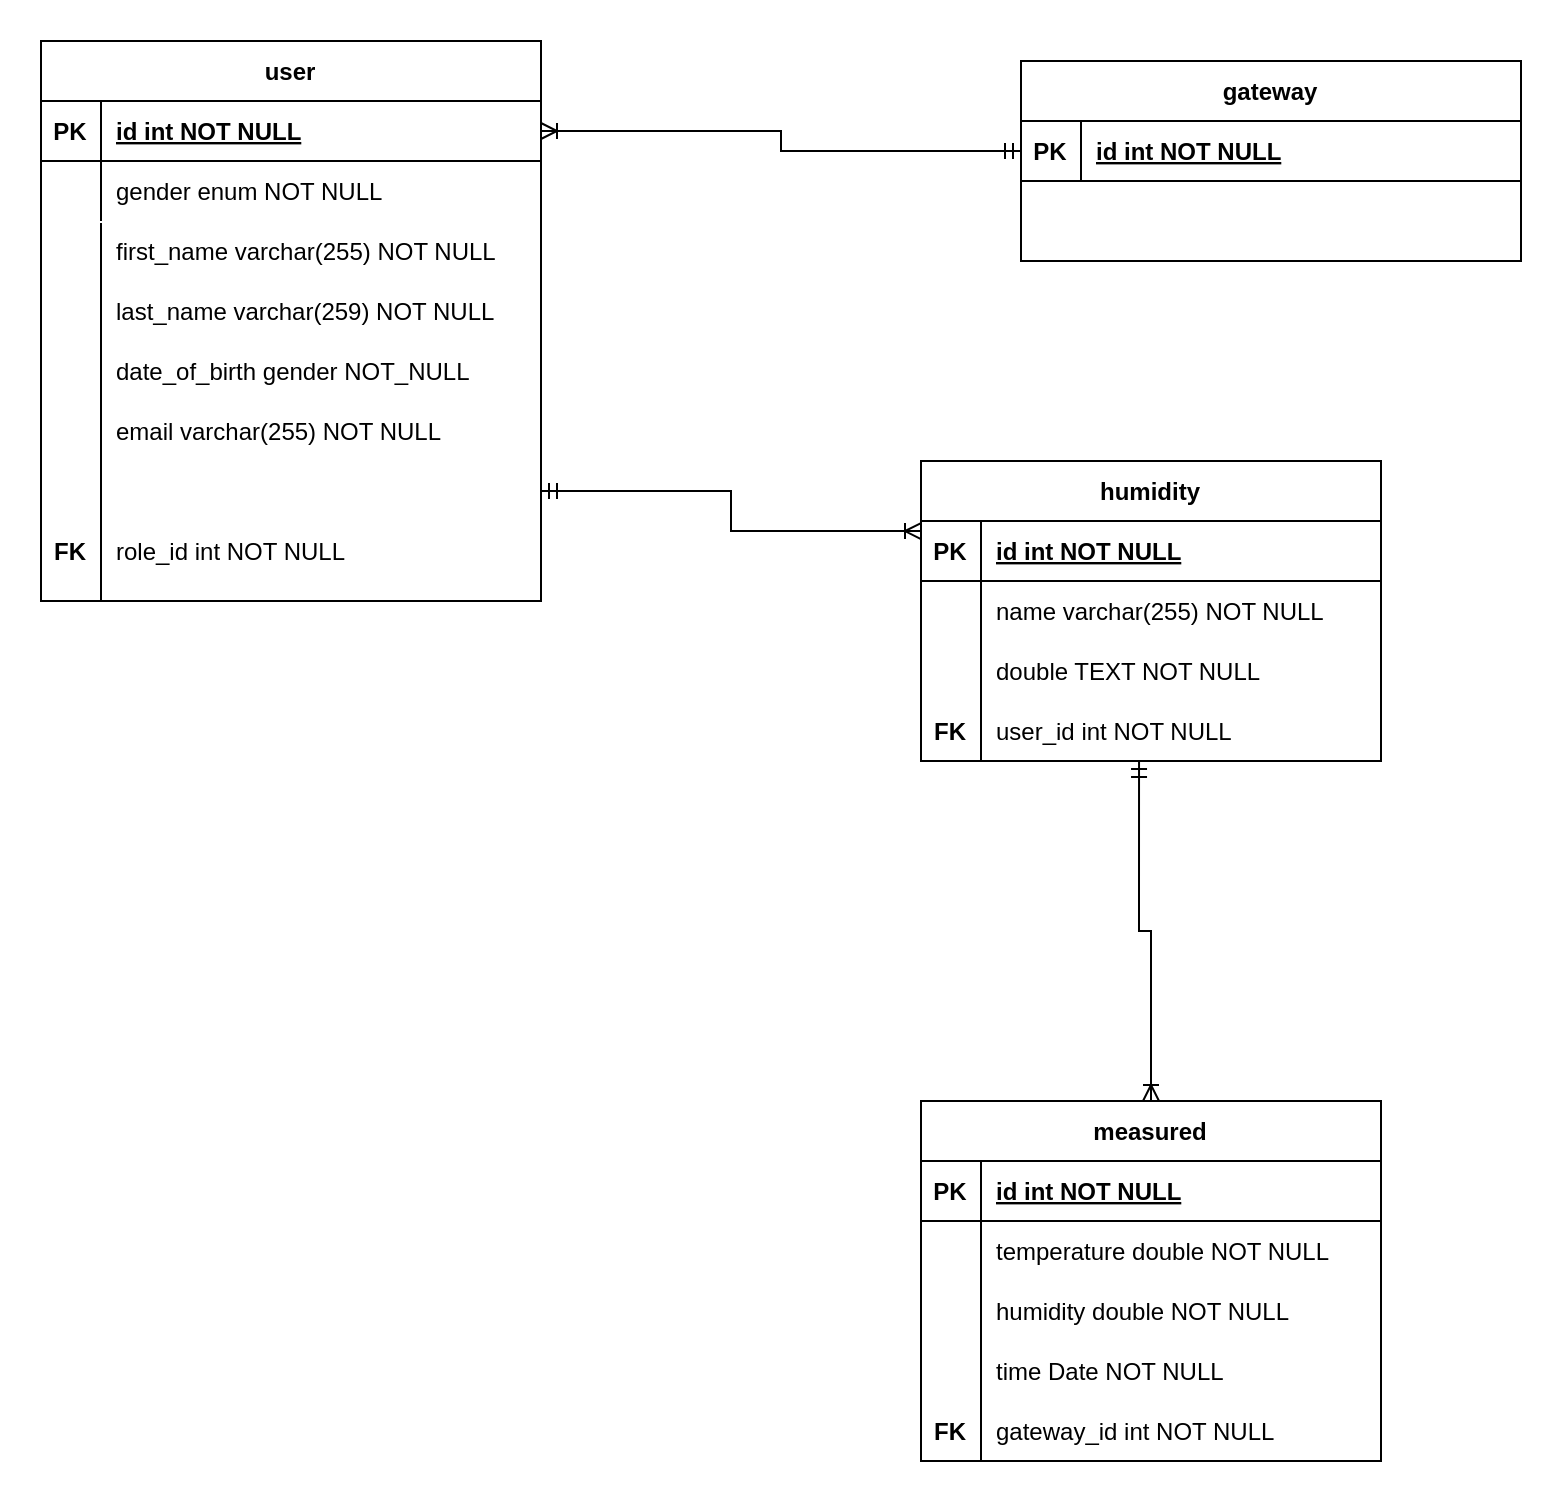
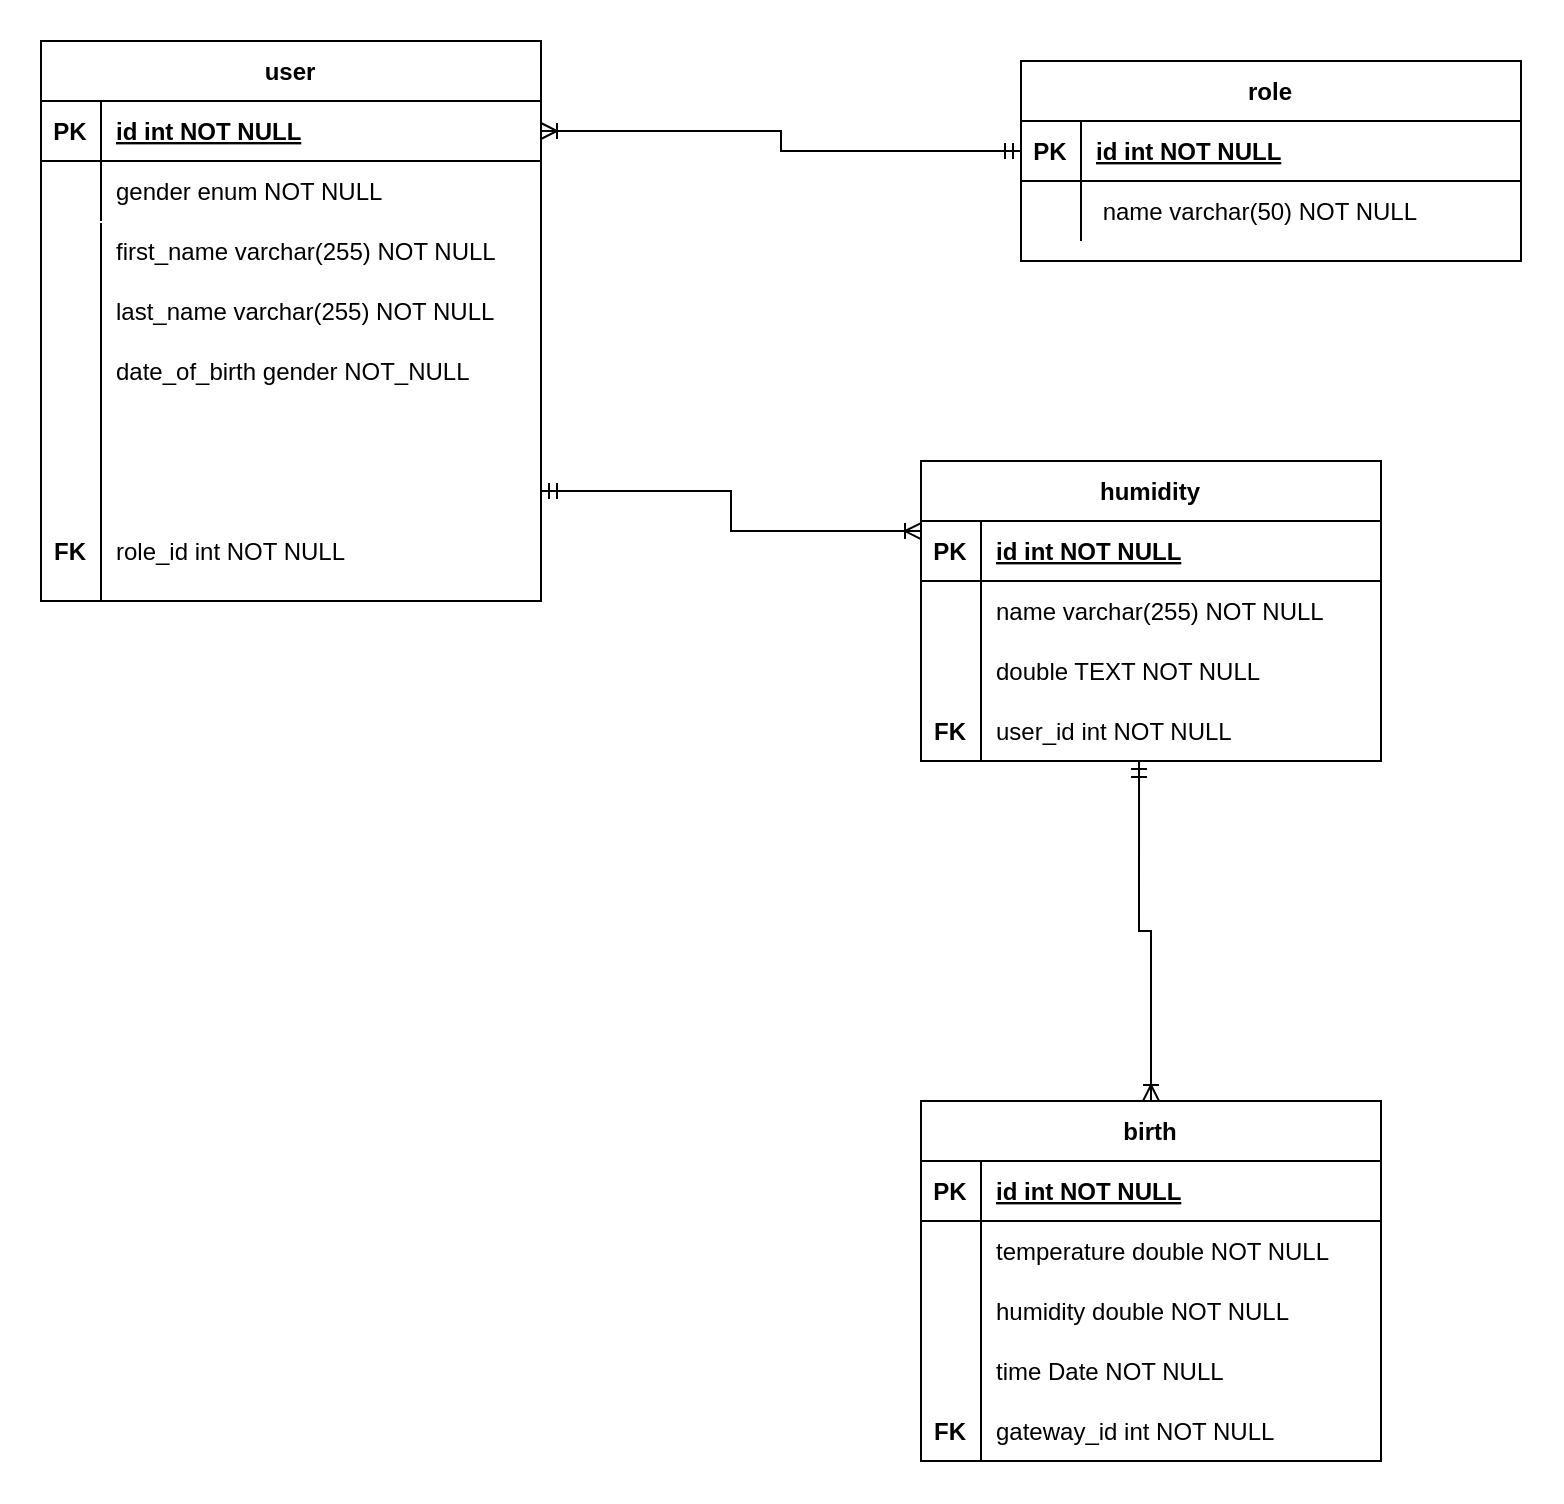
(1270, 92) -> (1270, 92)
none -> (1301, 211)
(312, 312) -> (312, 312)
(321, 431) -> none
(1150, 1132) -> (1150, 1132)
